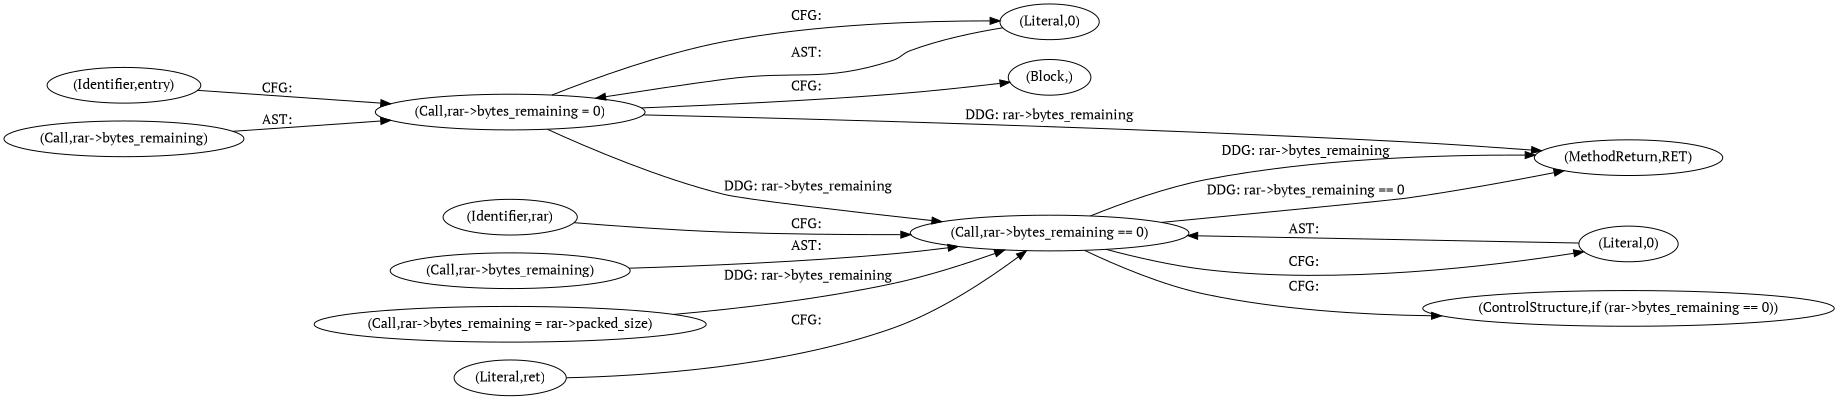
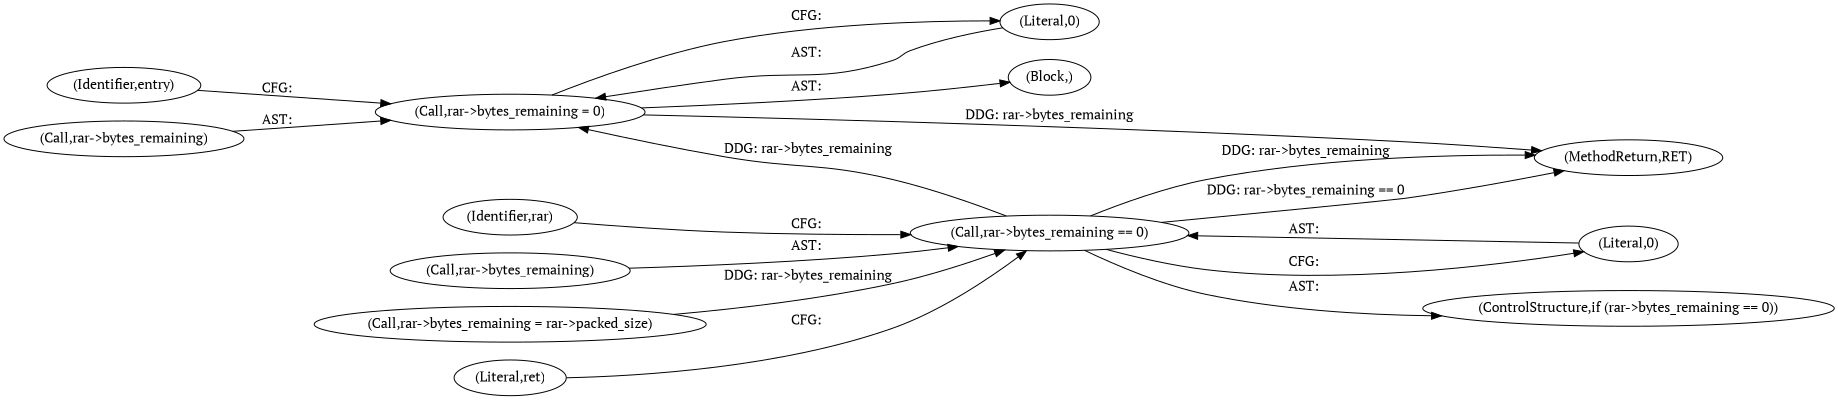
(808, 87) -> (808, 87)
(734, 196) -> (799, 166)
(1306, 287) -> (1306, 287)
